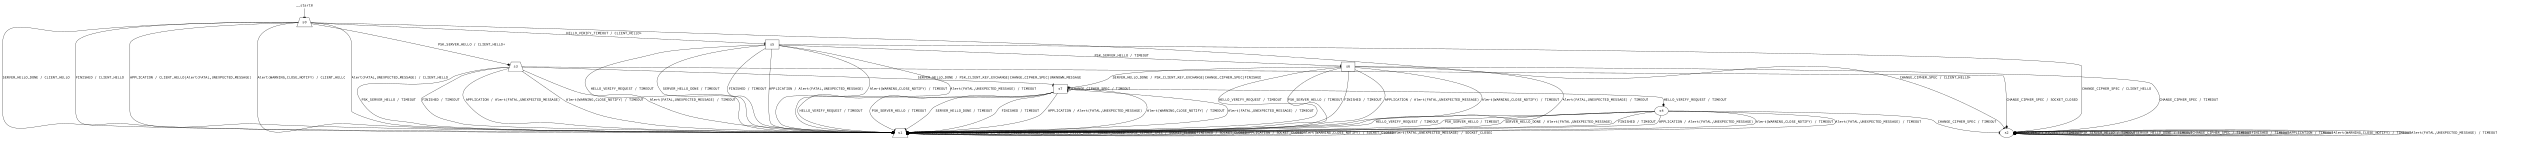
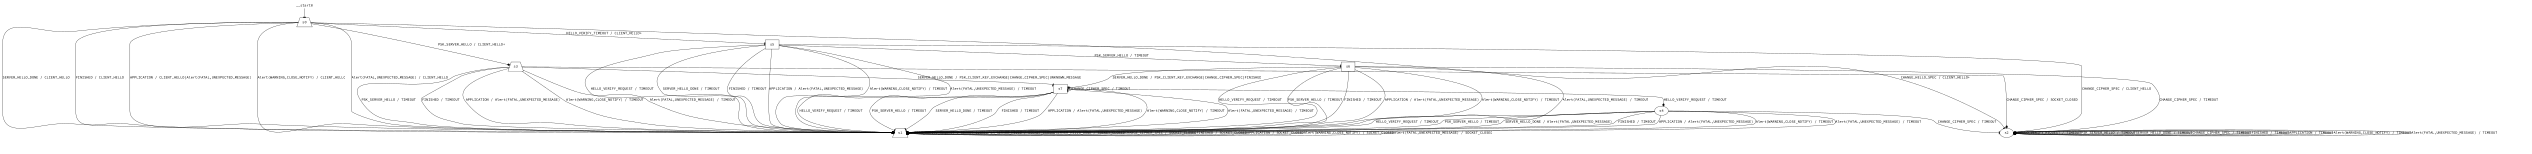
(1935, 78) -> (1935, 78)
